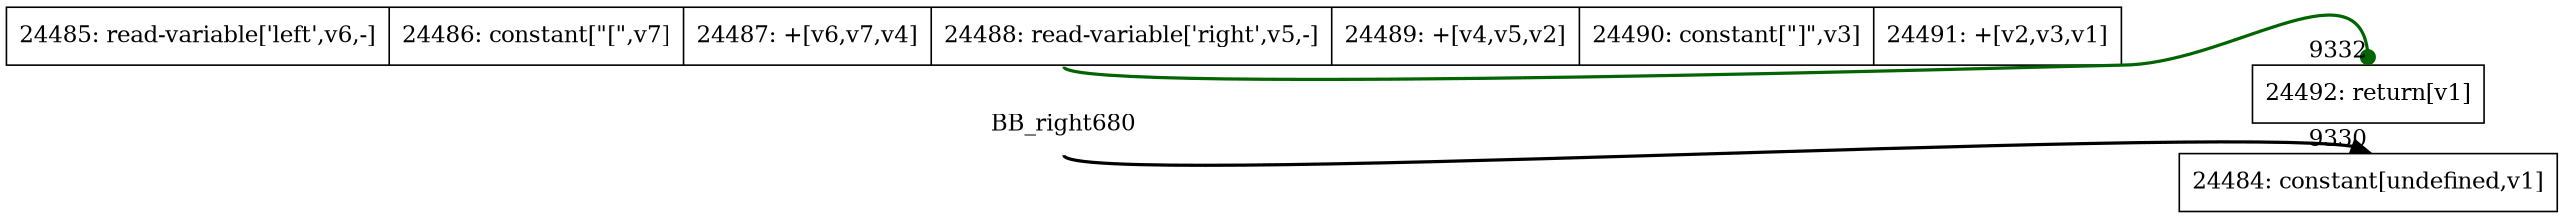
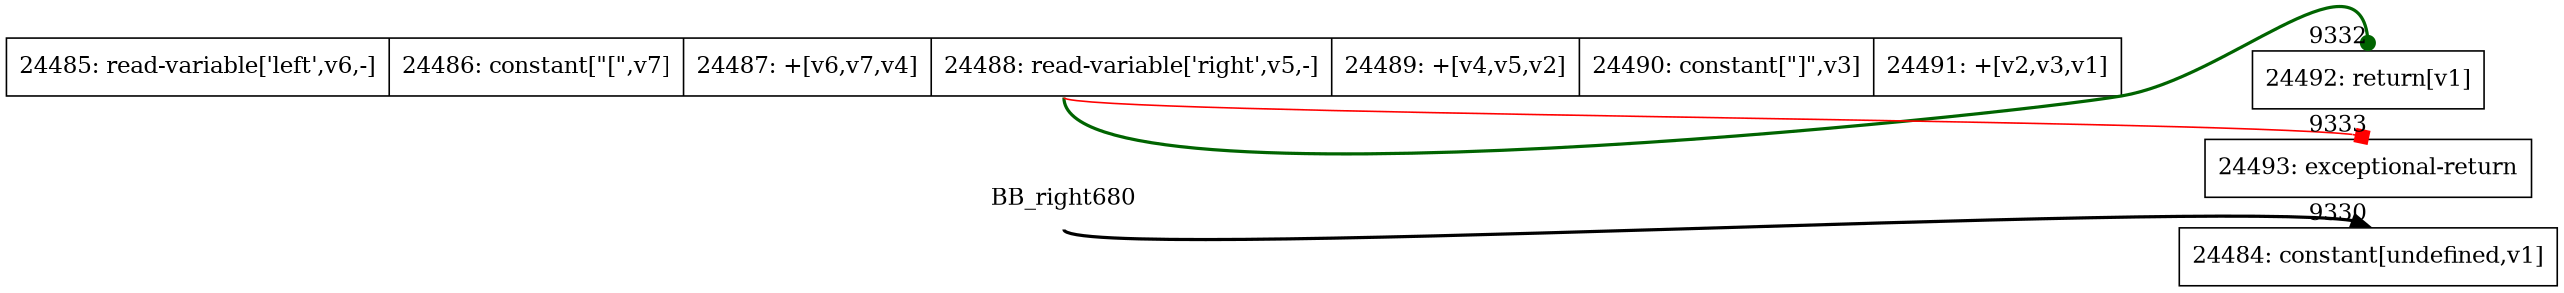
none -> (2368, 168)
